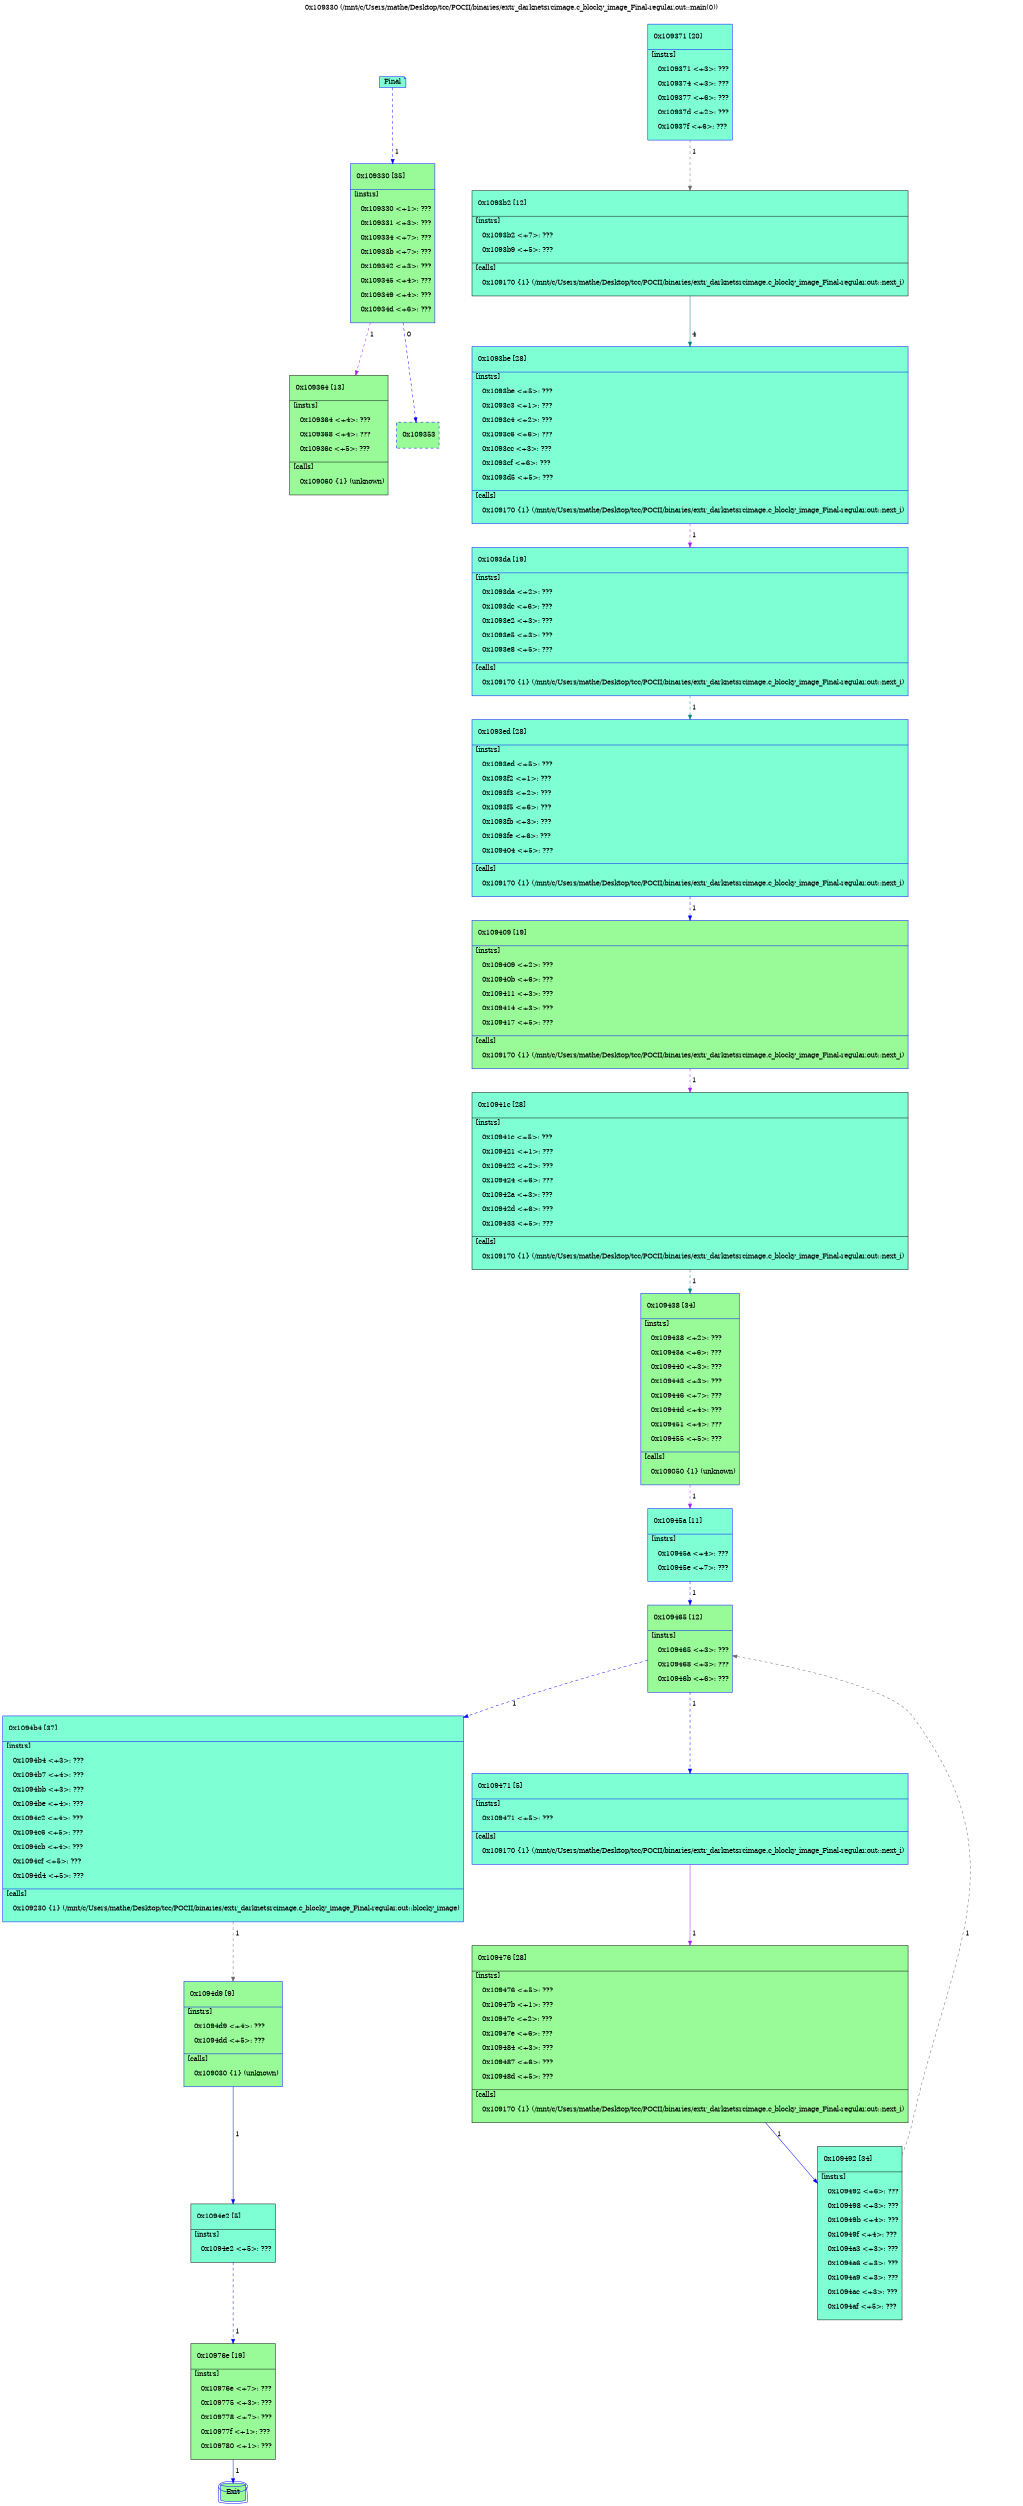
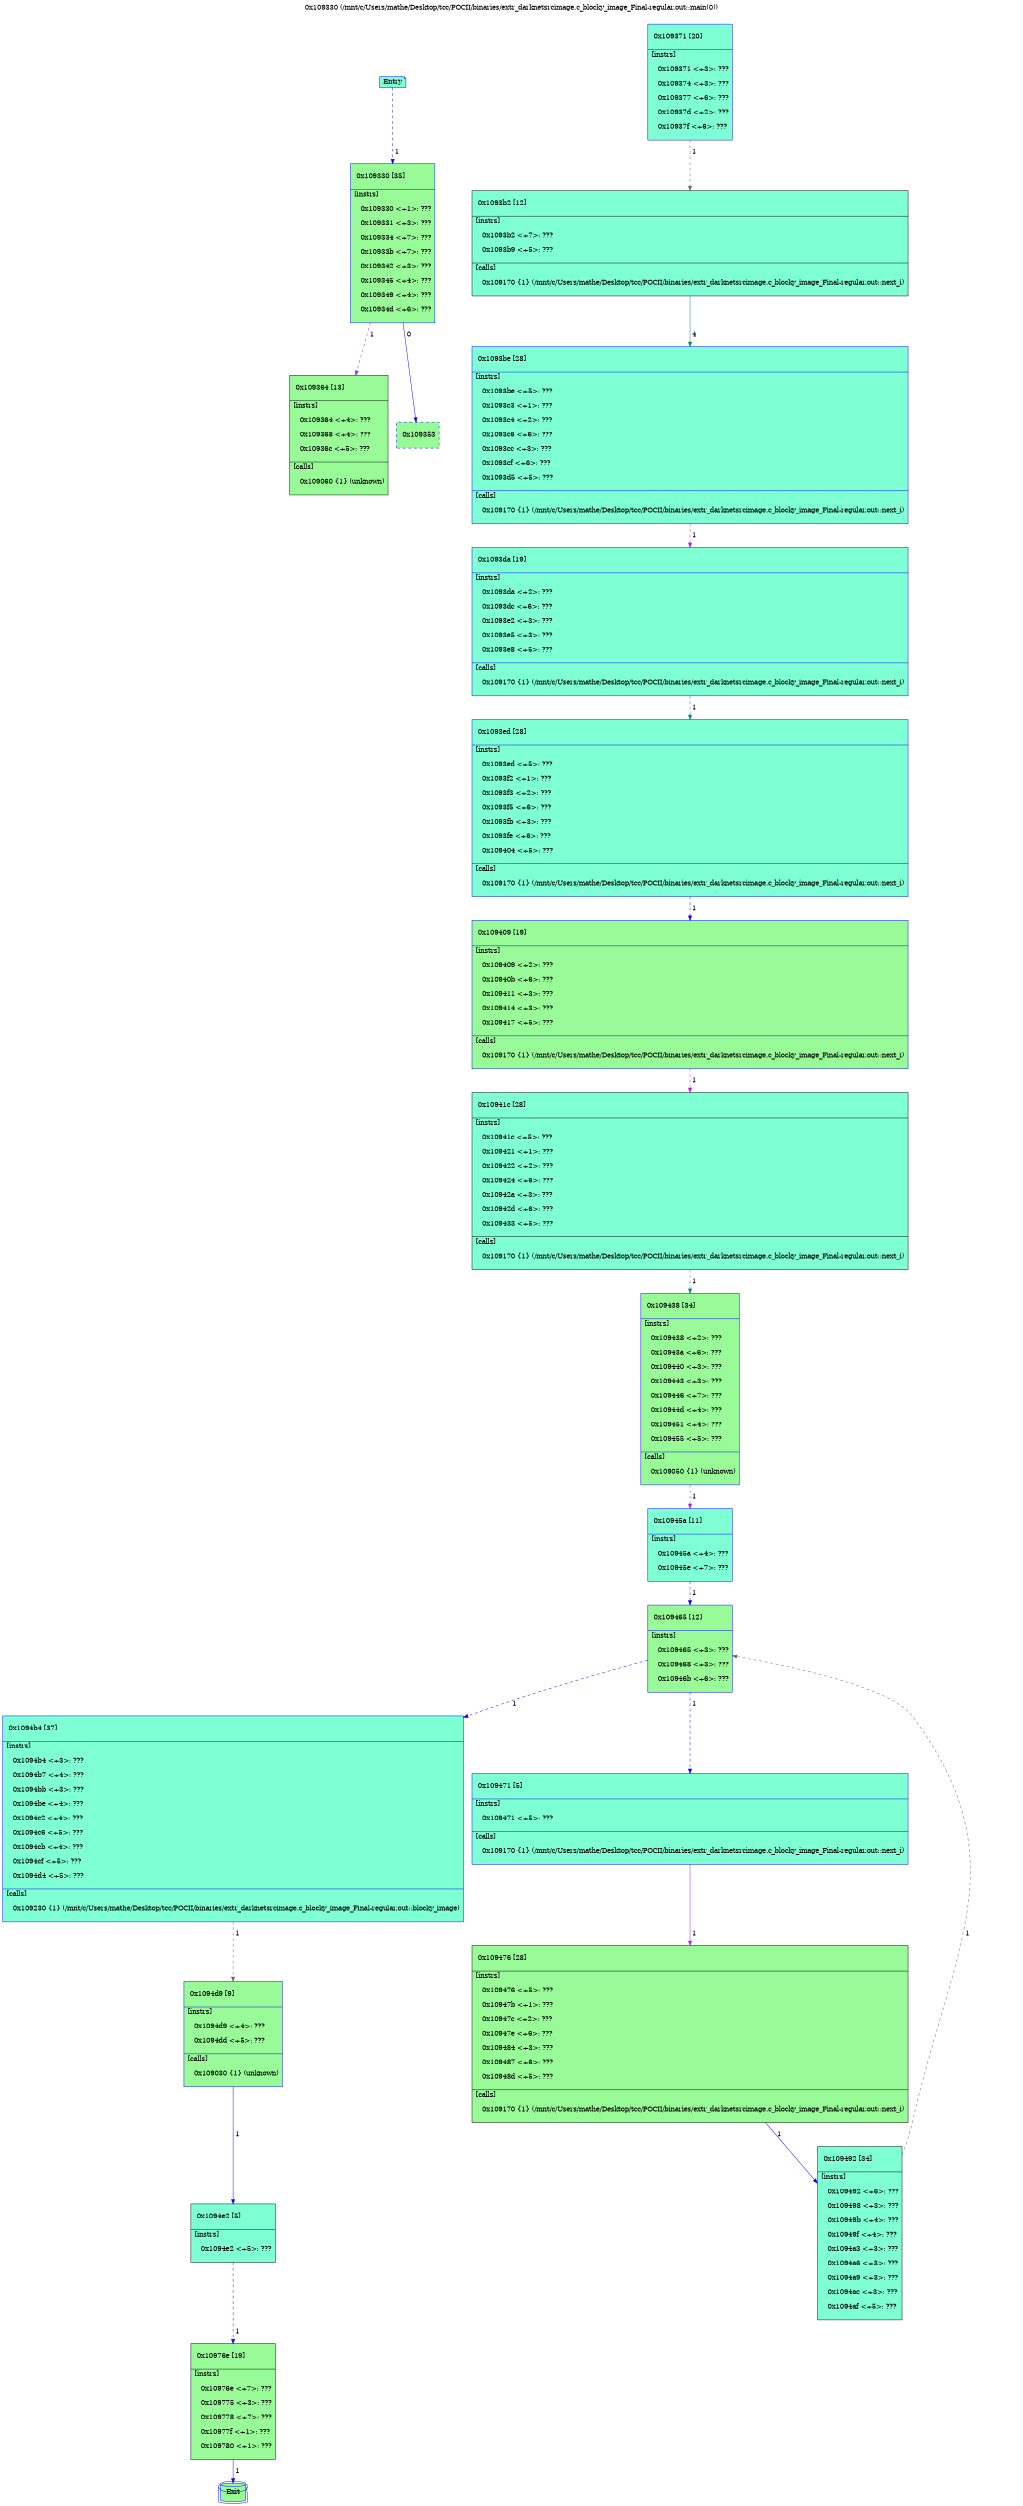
(393, 82) -> (393, 82)
(409, 370) -> (409, 370)
